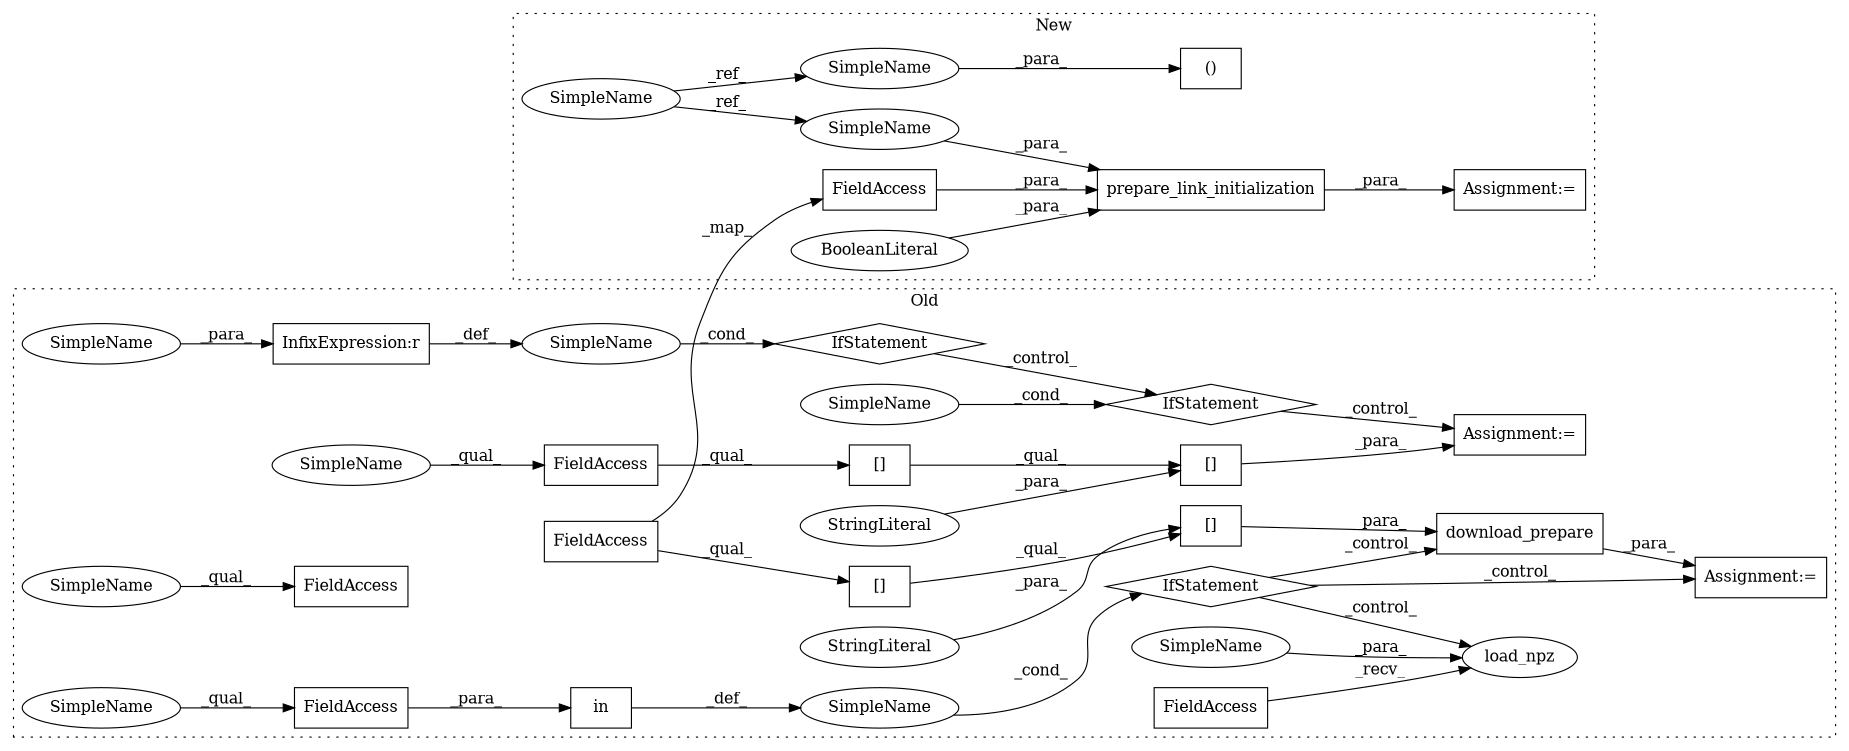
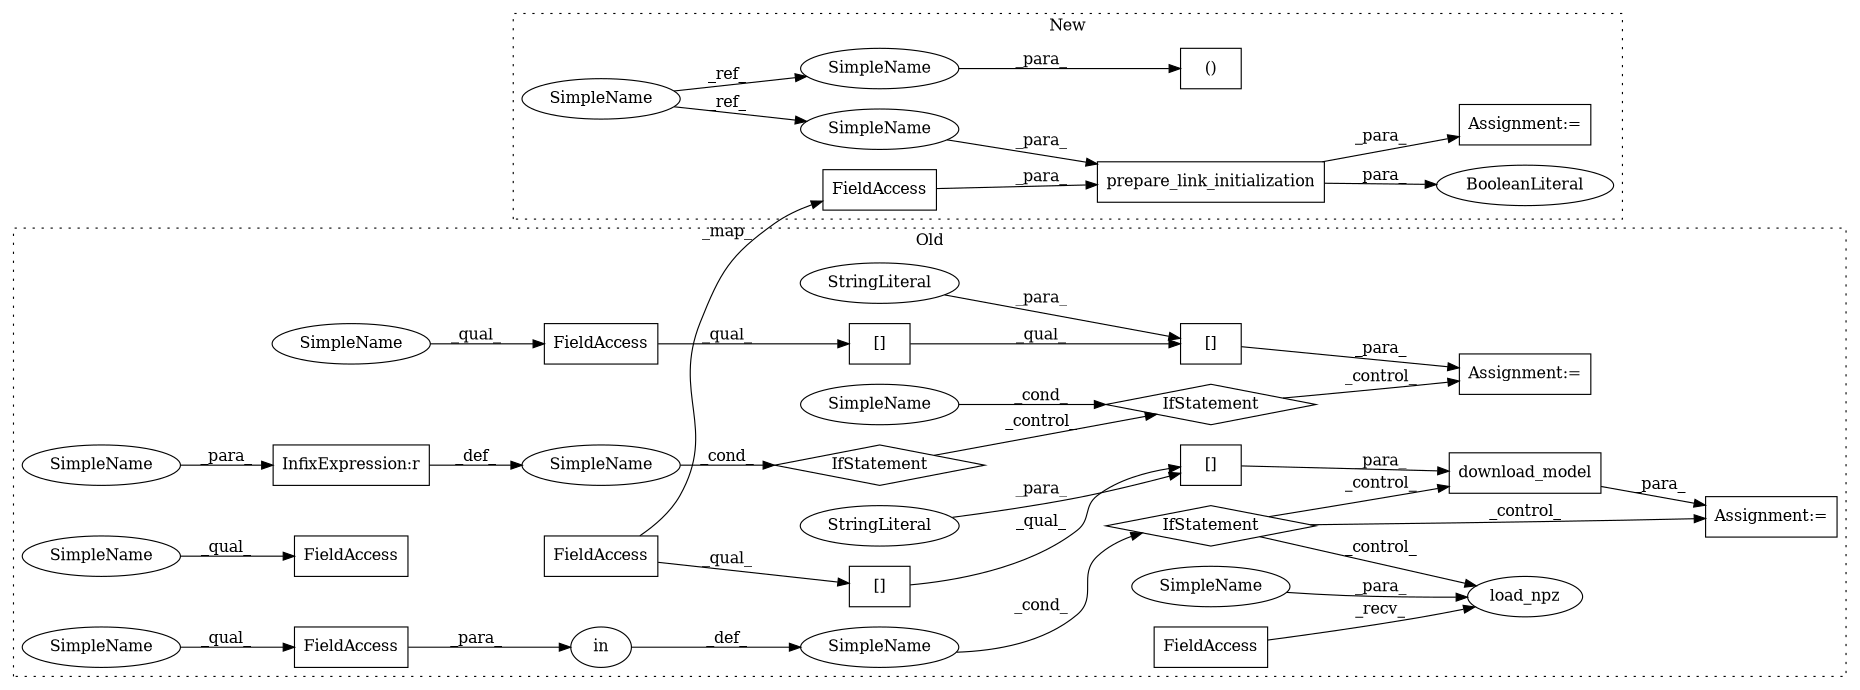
(1019, 225) -> (1375, 184)
(1520, 534) -> (1525, 473)
(601, 708) -> (601, 647)
